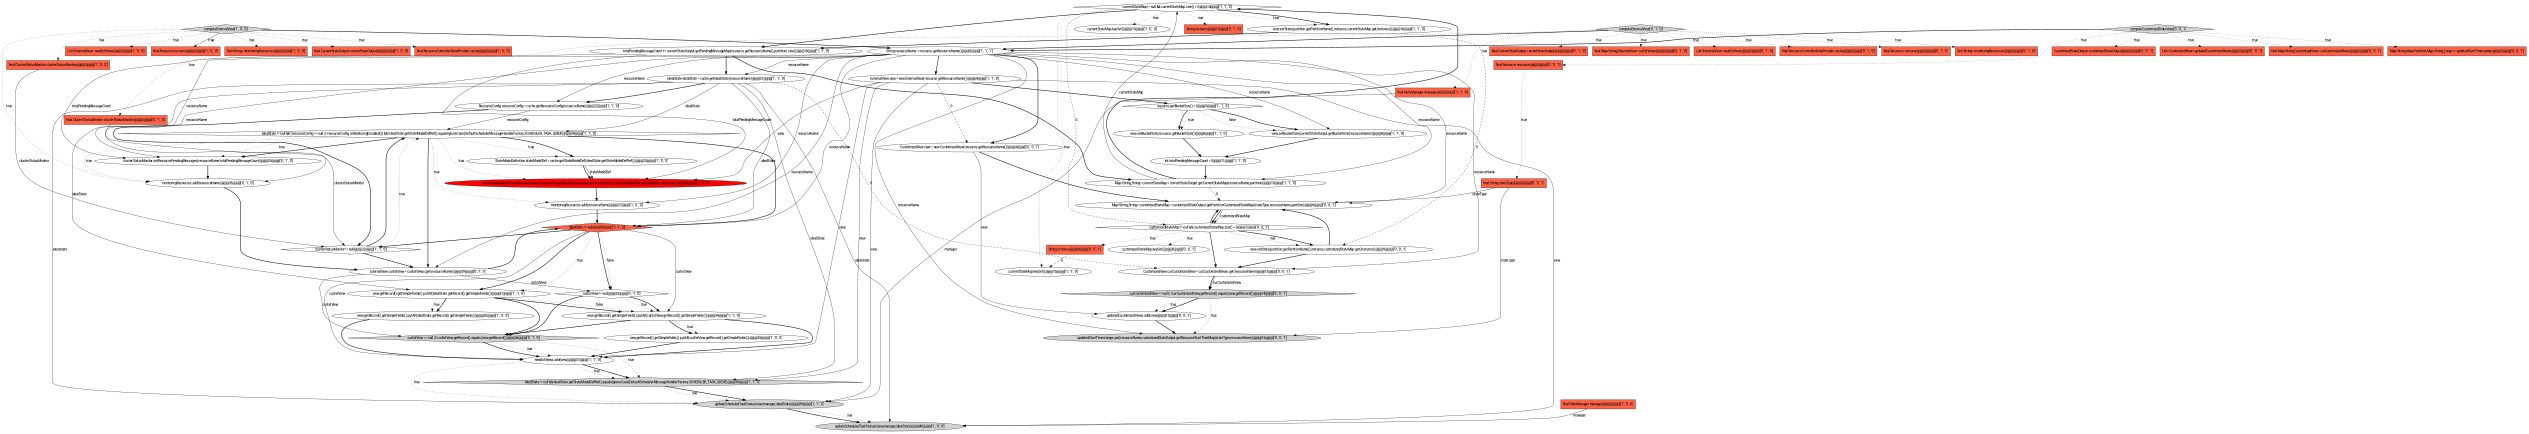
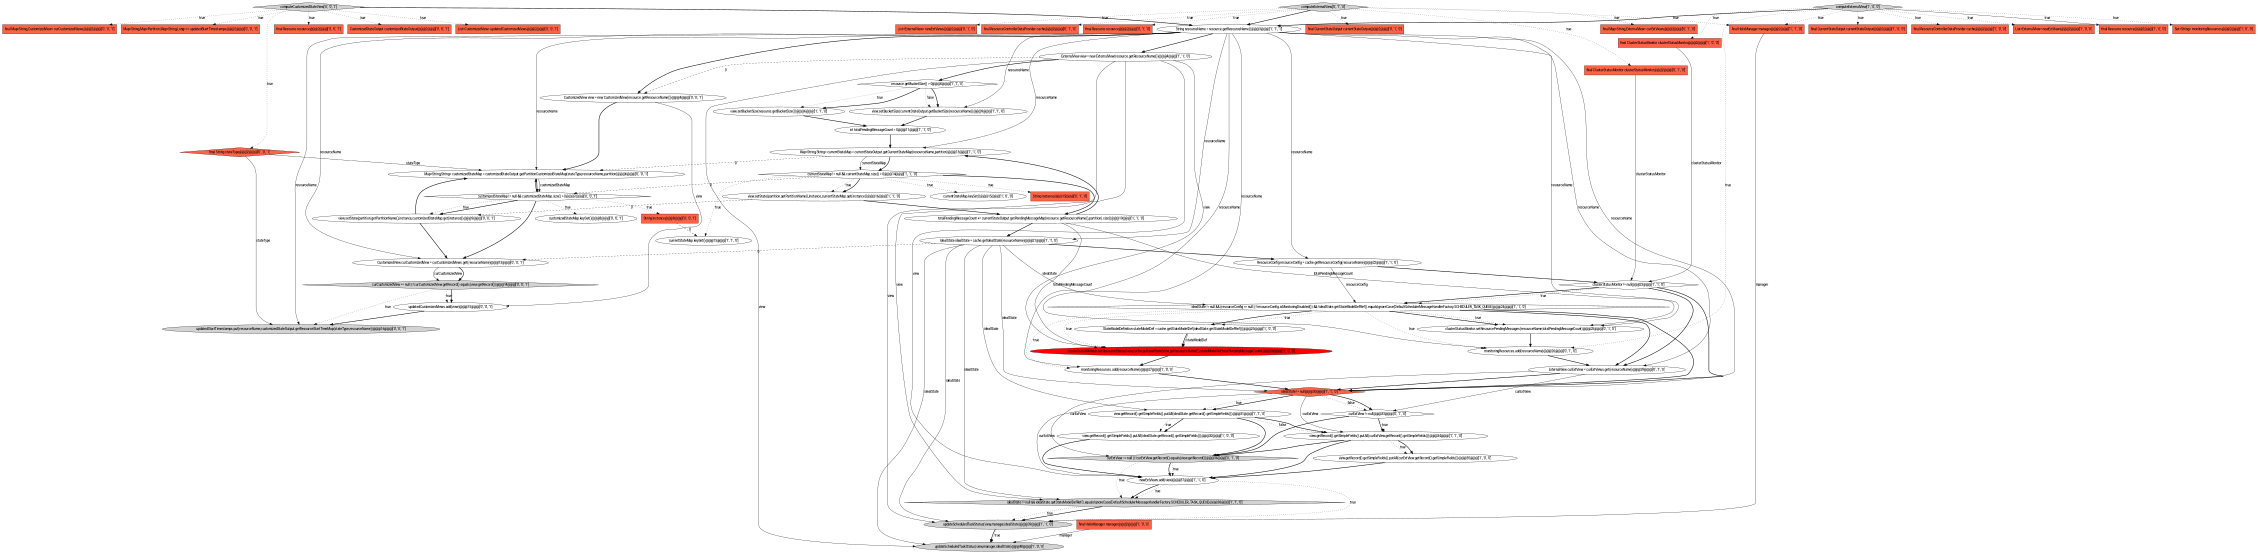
none -> (1816, 17)
(1996, 51) -> none
(1521, 123) -> (267, 76)
(1514, 183) -> (240, 152)
(477, 238) -> (1602, 383)
